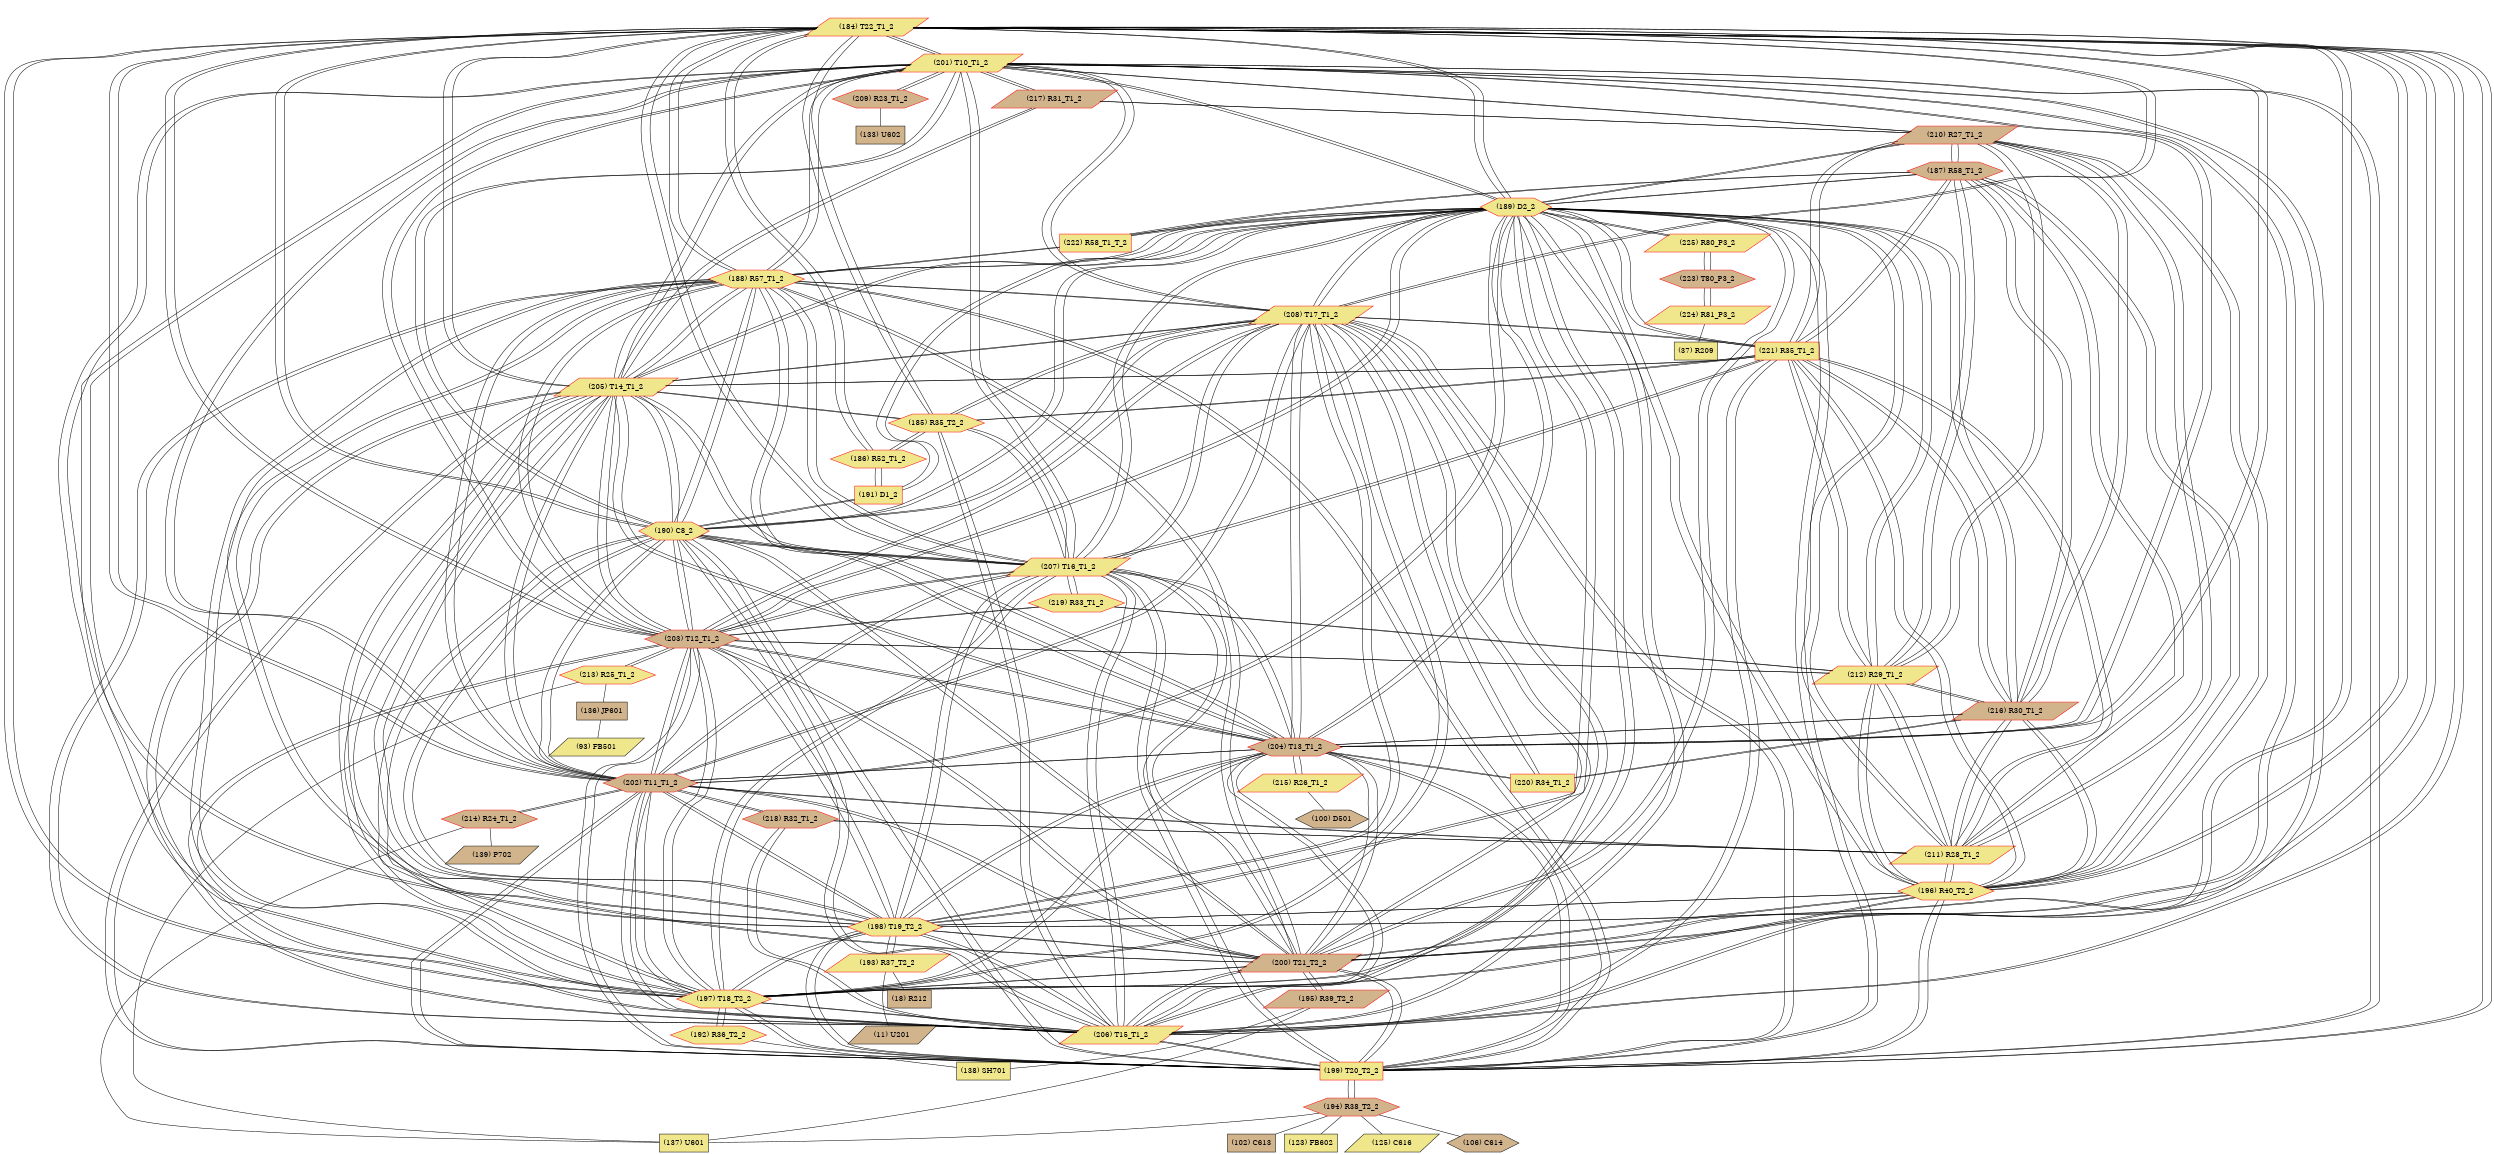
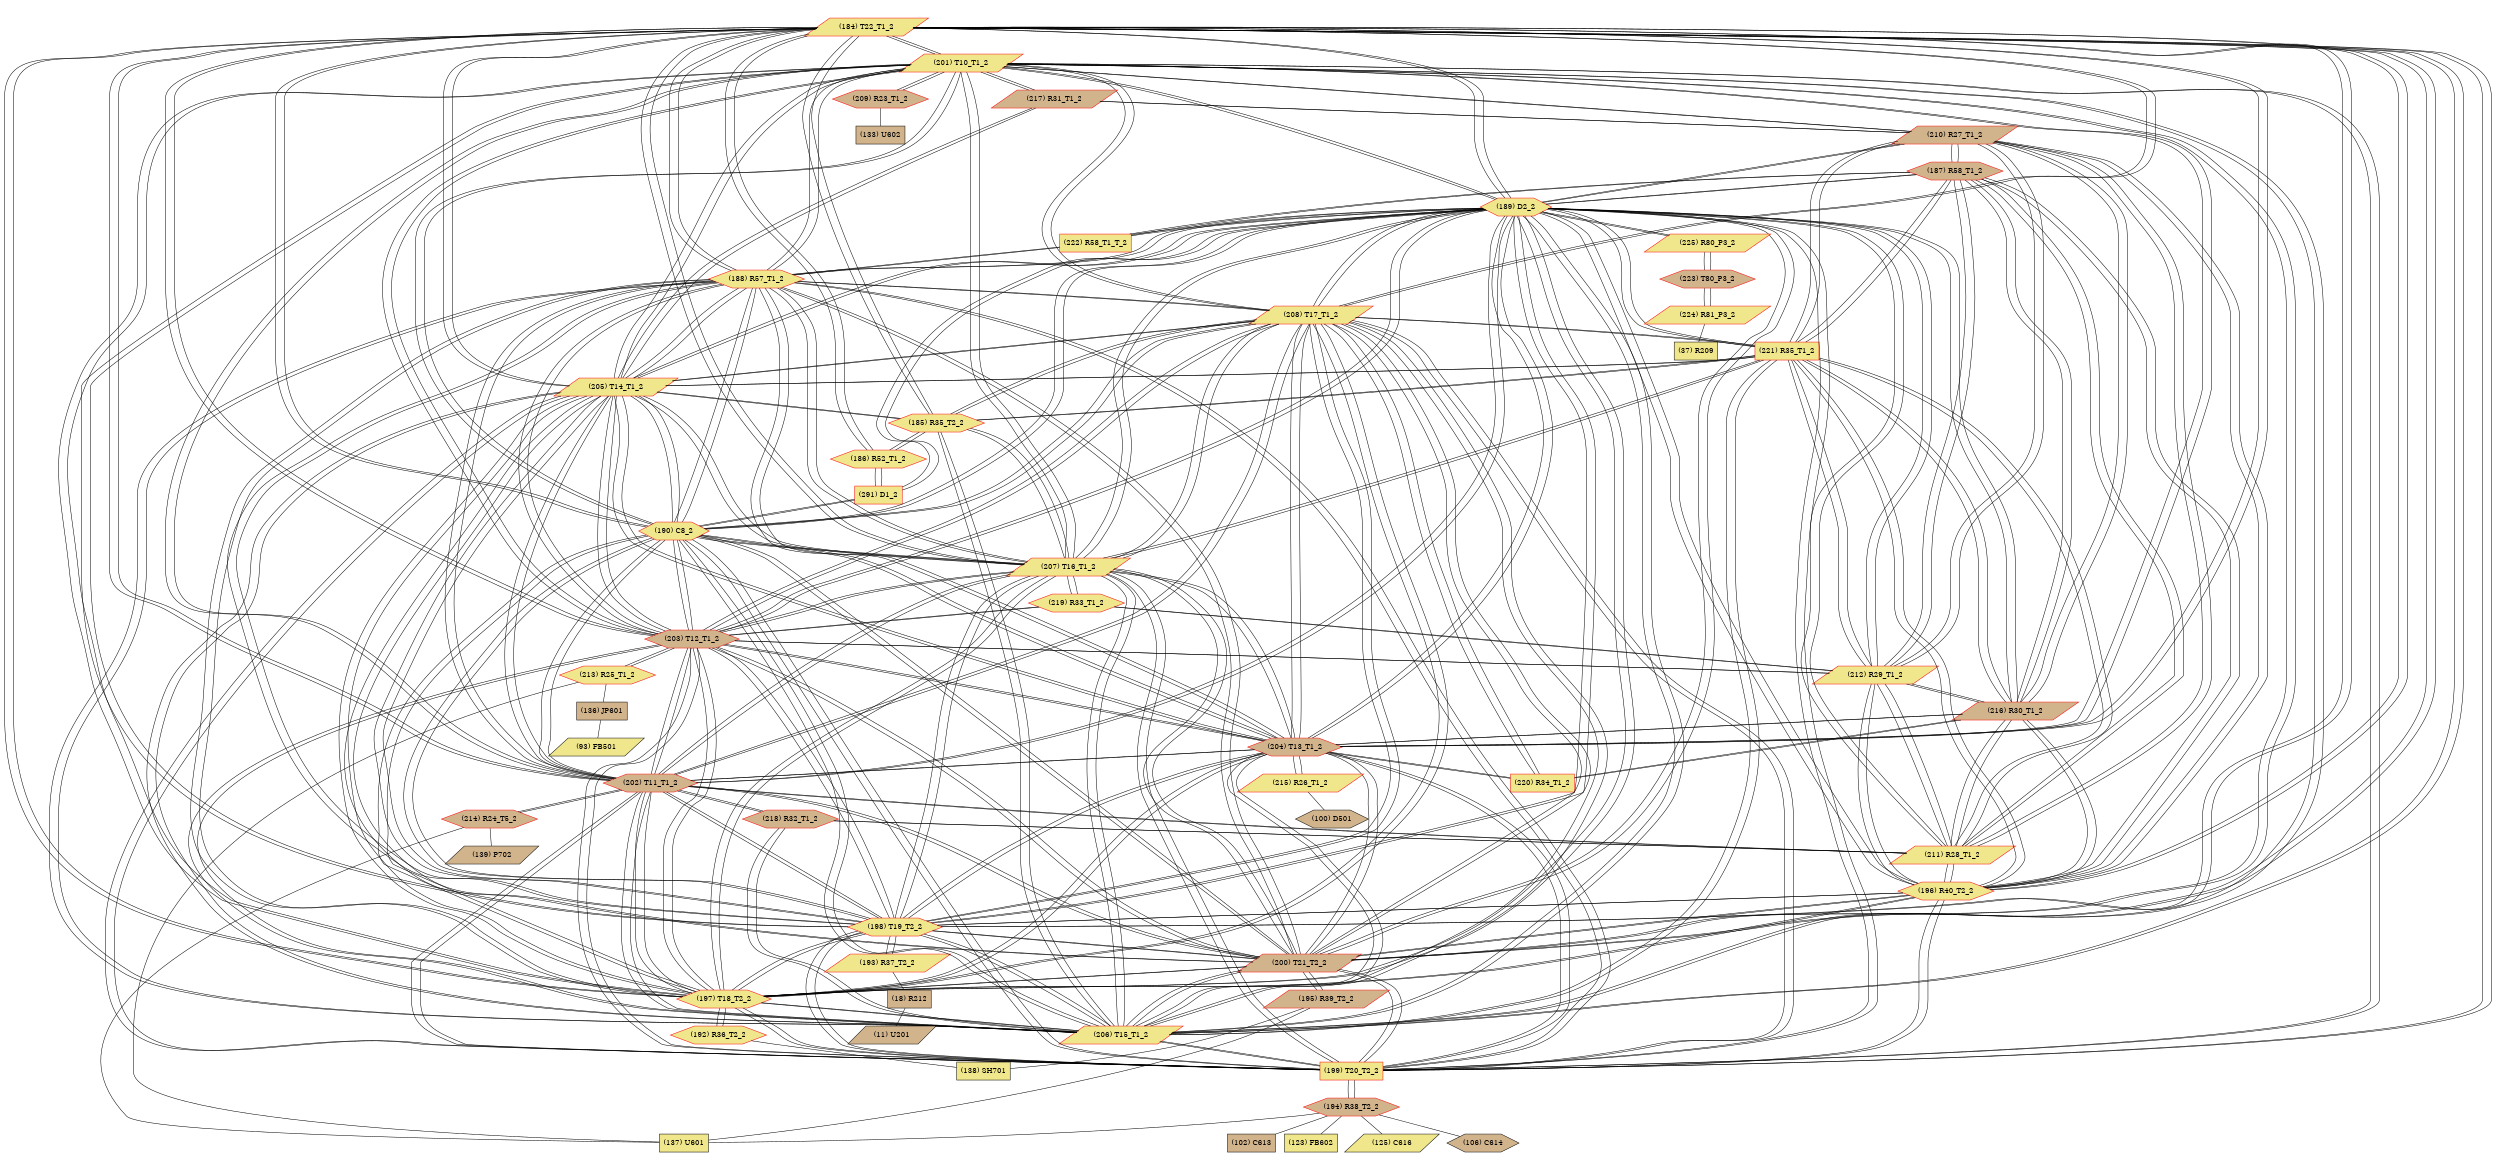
(878, 495) -> (878, 495)
(489, 819) -> (489, 819)
(883, 999) -> (900, 1018)
